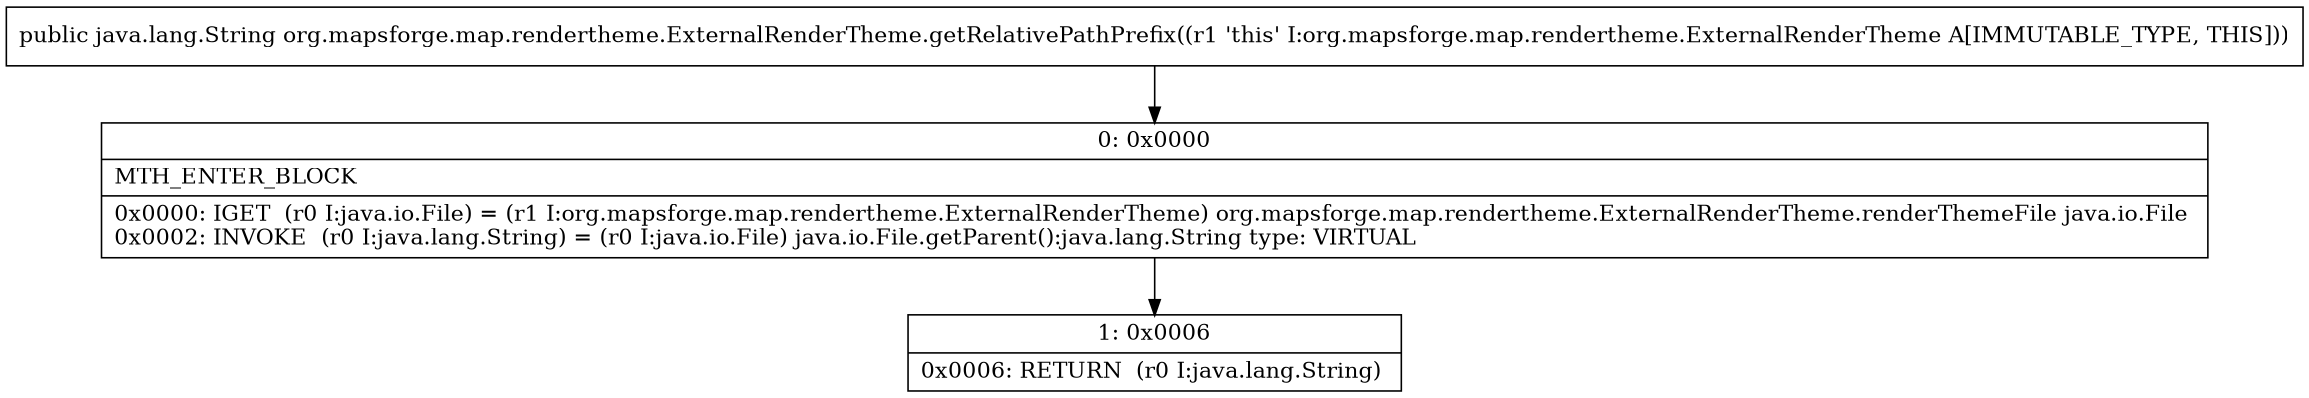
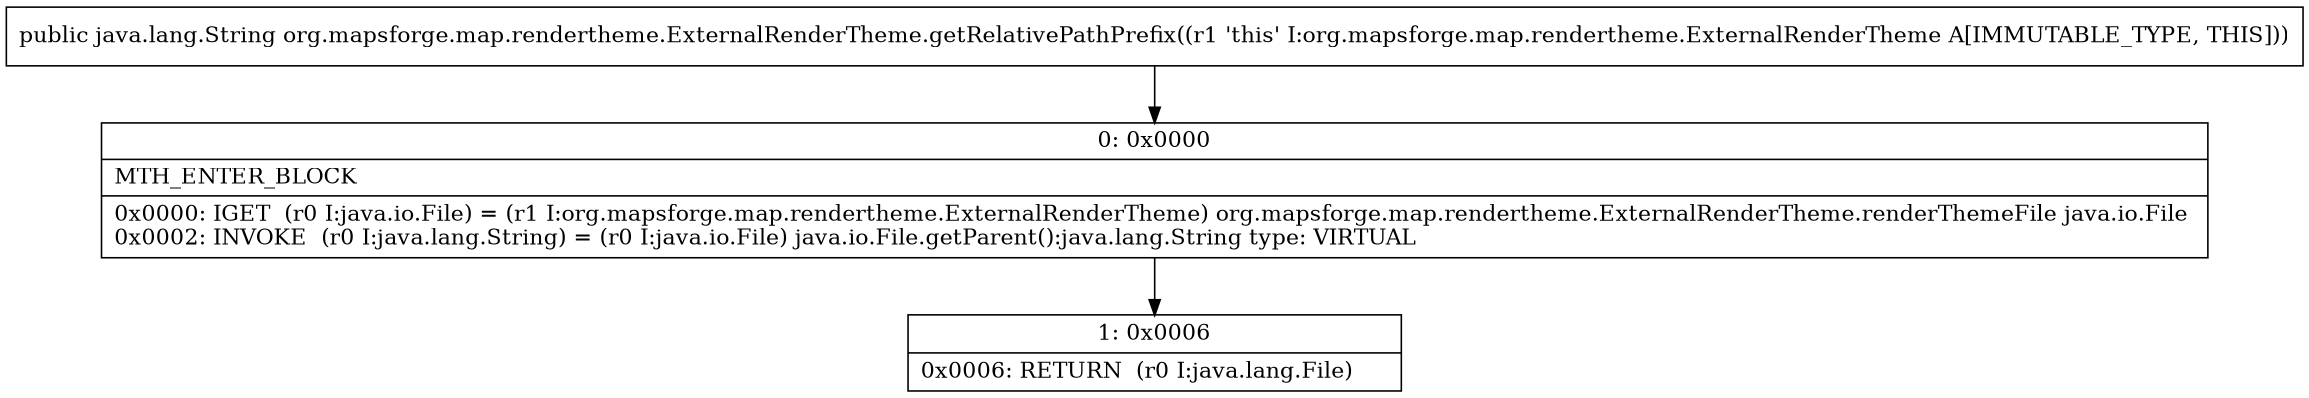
(1155, 371) -> (1140, 371)
